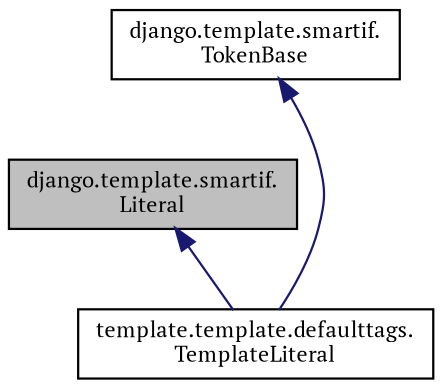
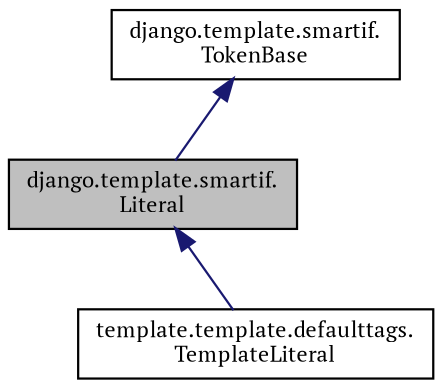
(323, 206) -> (198, 129)
